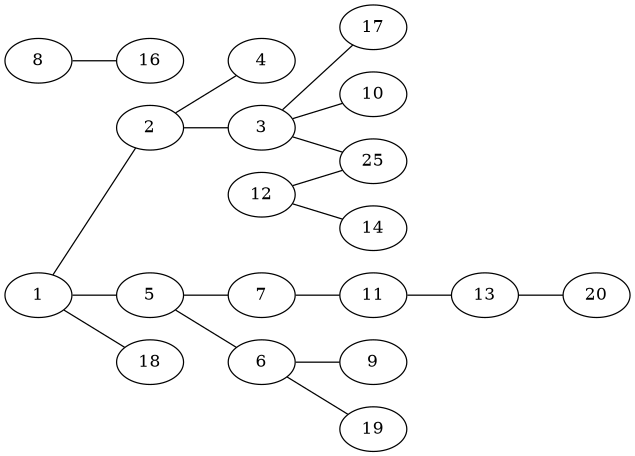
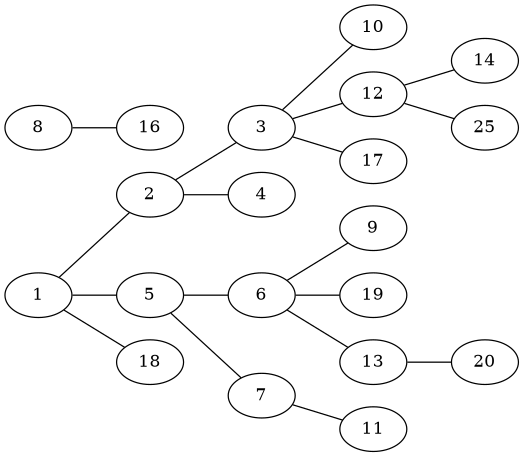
(318, 145) -> (318, 111)
(429, 295) -> (318, 329)
